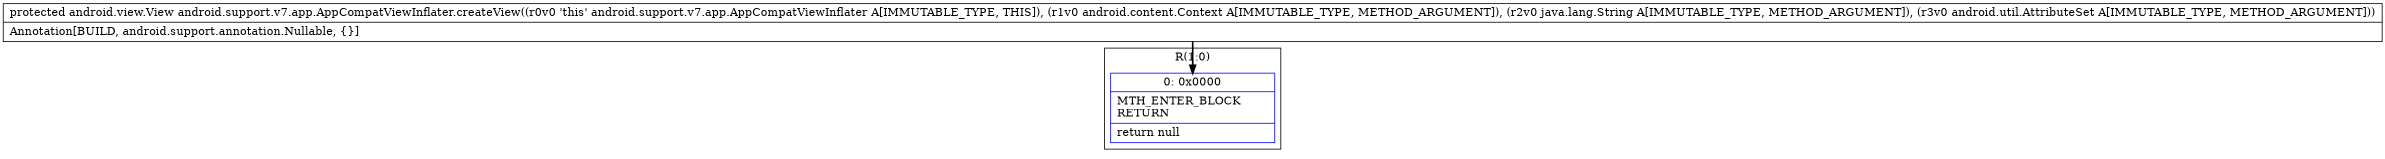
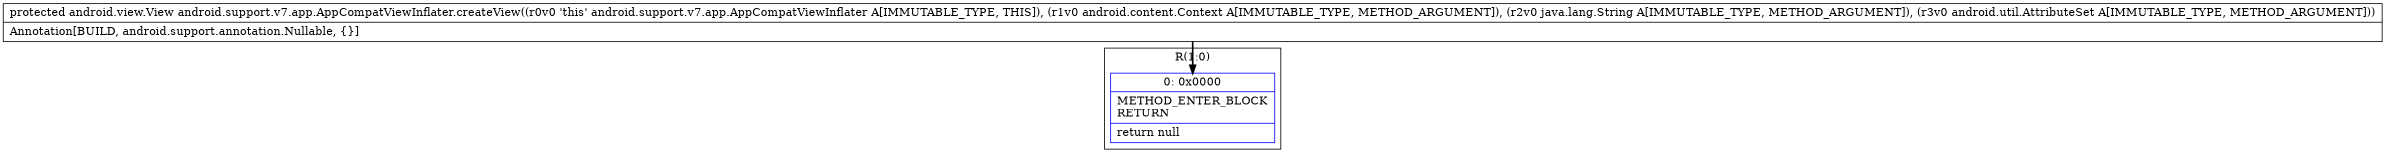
(1179, 101) -> (1193, 101)
